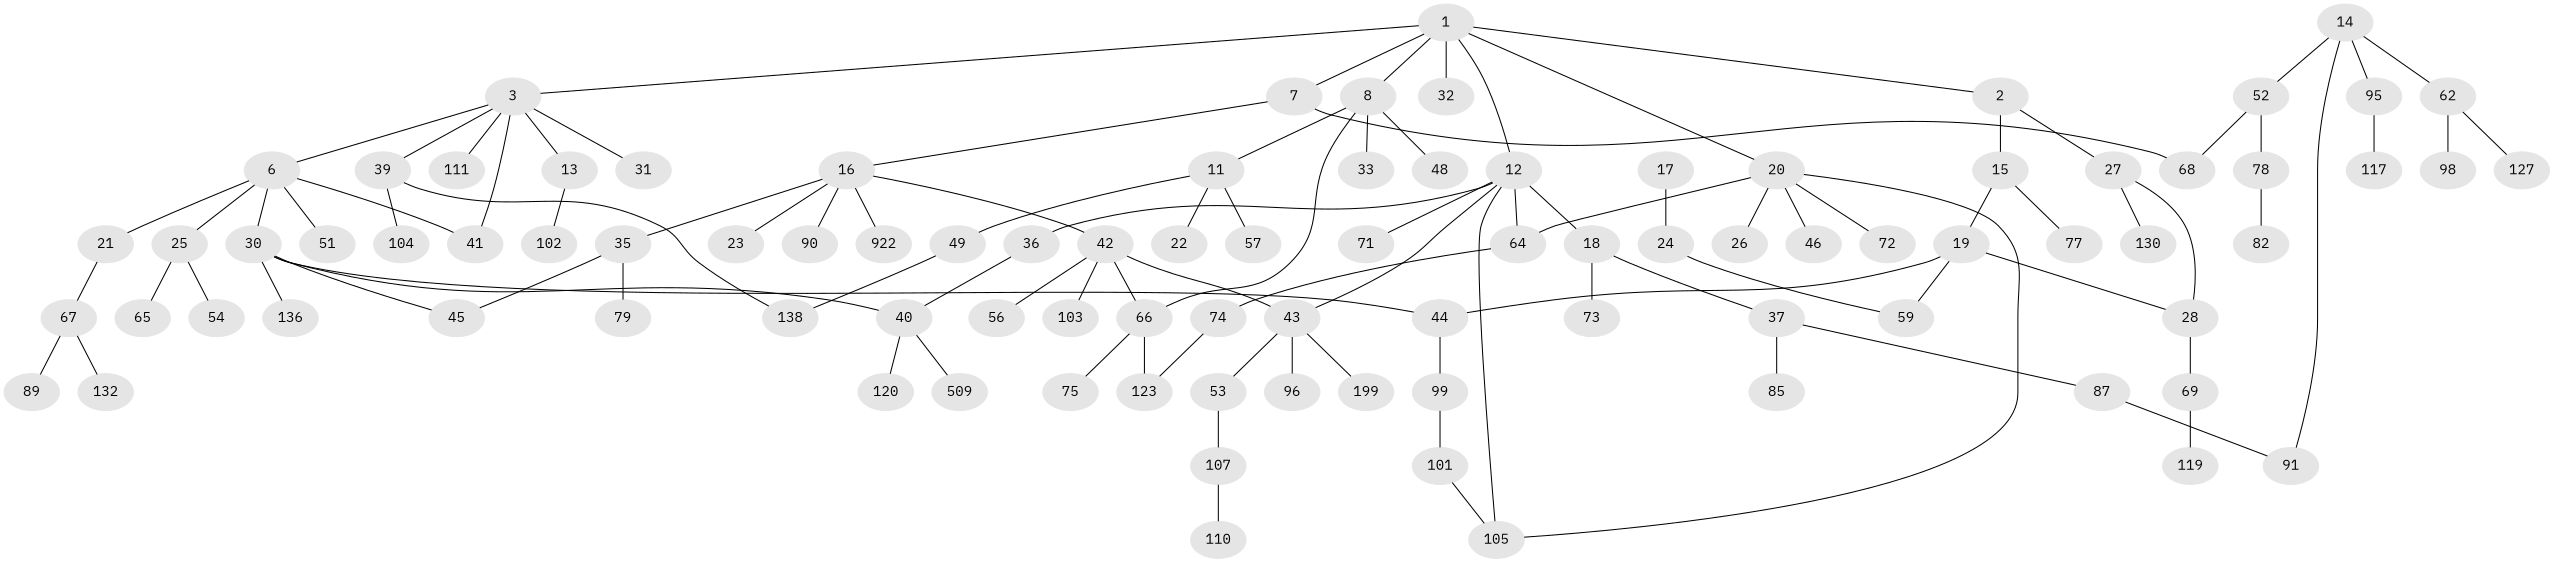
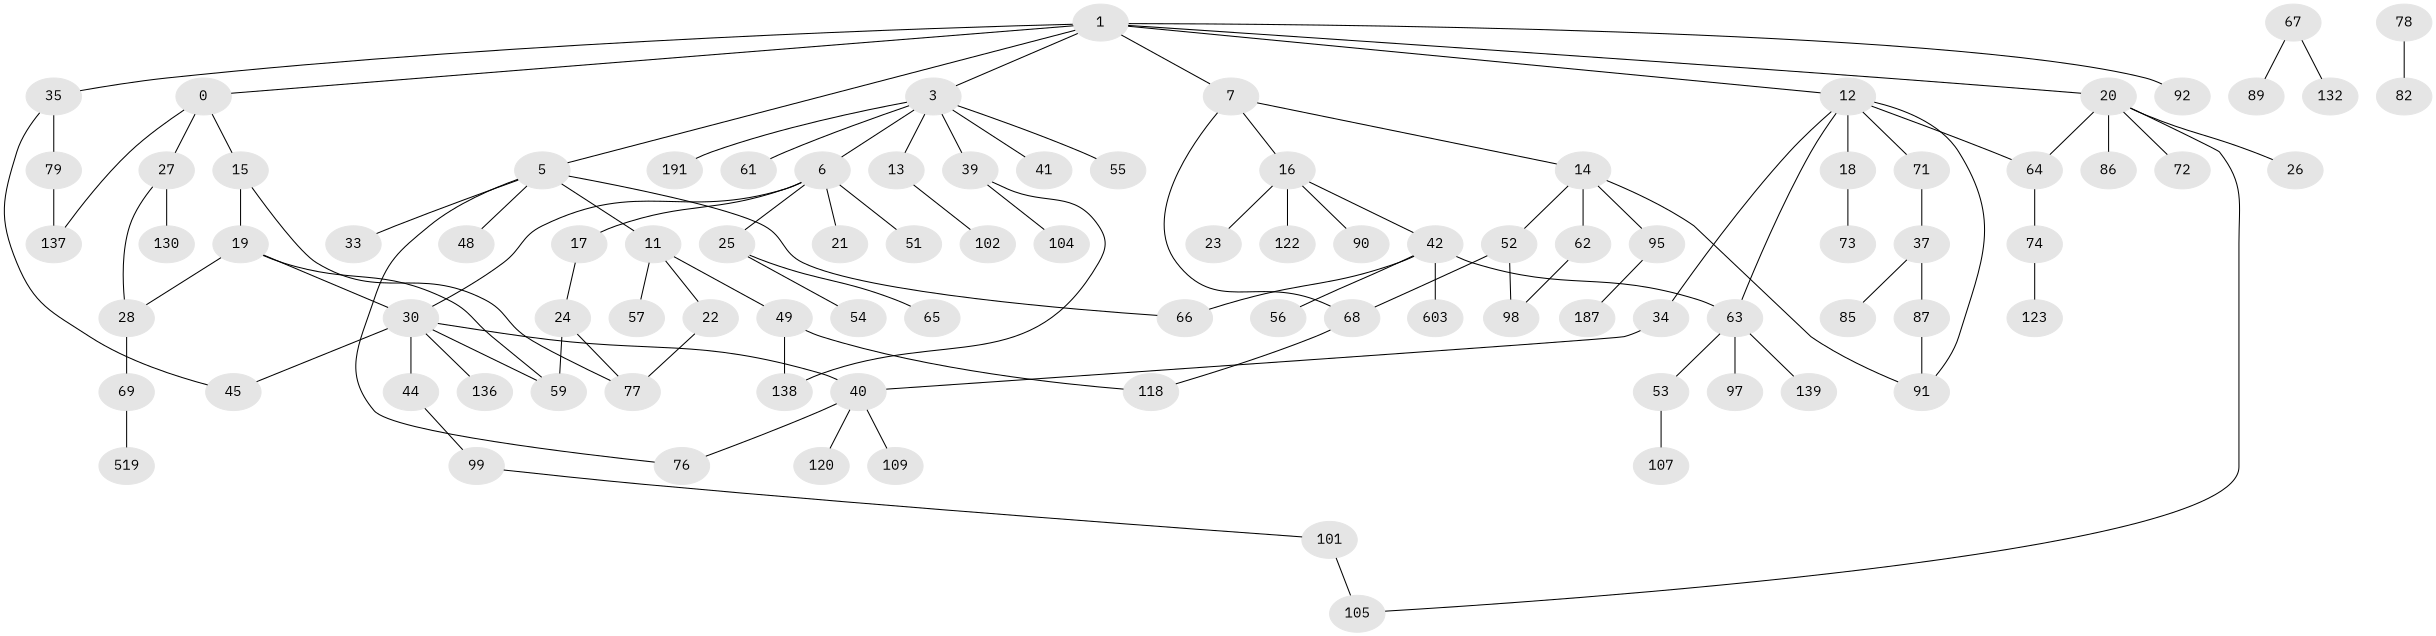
(1368, 96) -> (542, 170)
(1446, 96) -> (2183, 96)
(2000, 96) -> (204, 96)
none -> (1407, 133)
(2261, 134) -> (1510, 281)
(457, 170) -> (675, 170)
(644, 170) -> (749, 170)
none -> (1118, 170)
(2374, 170) -> (1587, 318)
(2522, 170) -> none
(376, 203) -> (691, 209)
(735, 207) -> (576, 45)
none -> (54, 244)
(884, 244) -> (1288, 244)
(1032, 244) -> (1661, 318)
(1814, 244) -> (2109, 170)
(87, 281) -> none
(1682, 284) -> (1922, 207)
(1729, 290) -> (326, 281)
(1071, 318) -> (1435, 318)
(1292, 318) -> (1735, 318)
(1483, 352) -> (1983, 216)
none -> (485, 355)
none -> (598, 355)
none -> (672, 355)
(1144, 355) -> none
(960, 392) -> (895, 466)
(1071, 392) -> none
none -> (1151, 392)
(1292, 392) -> (1735, 392)
(1366, 392) -> (1809, 392)
none -> (682, 466)
(2190, 466) -> (127, 466)
(1218, 540) -> none
